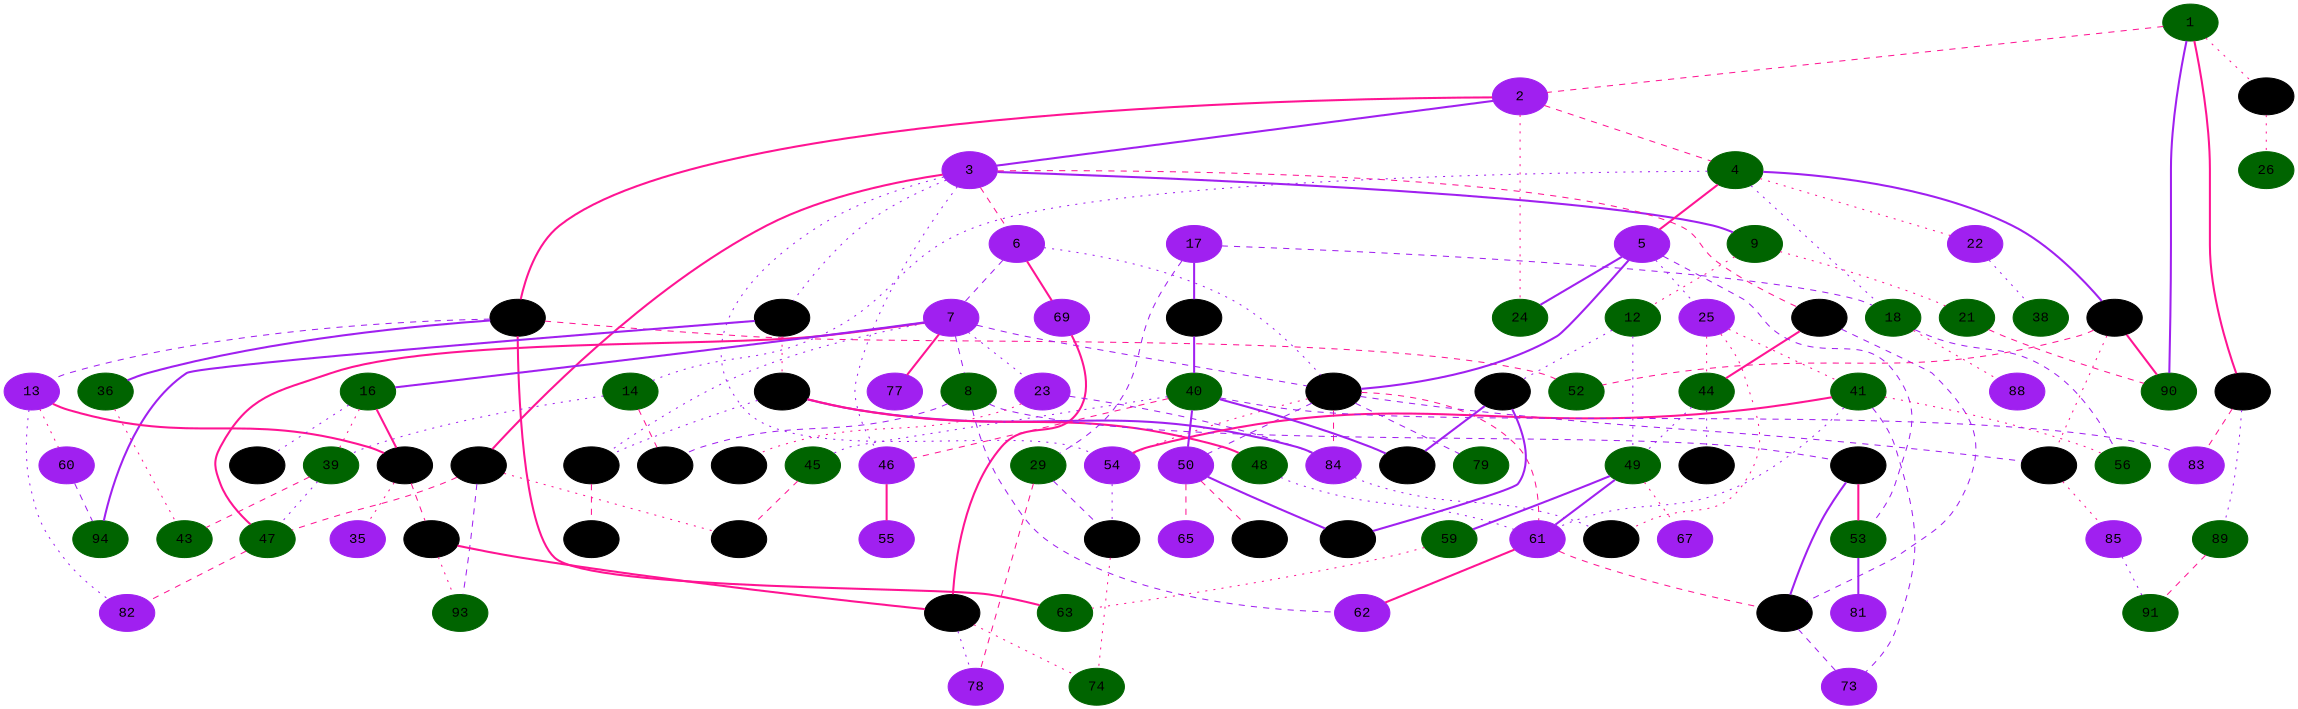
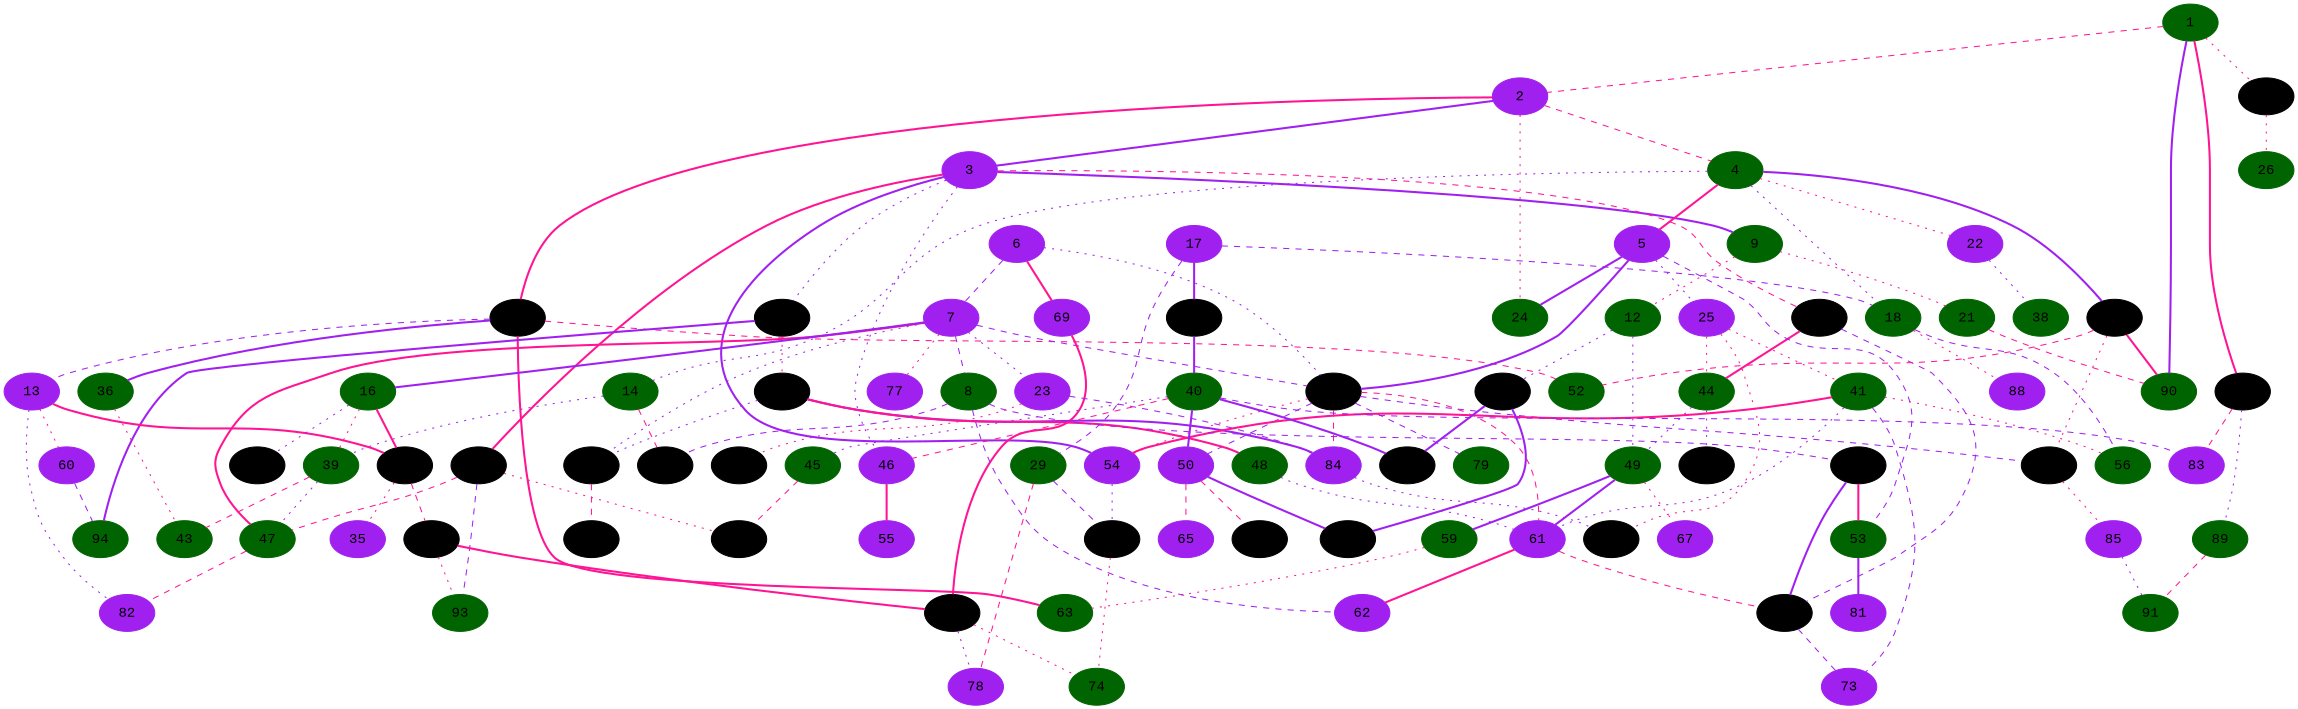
(993, 207) -> none
(923, 355) -> (923, 355)
(732, 391) -> (732, 391)
